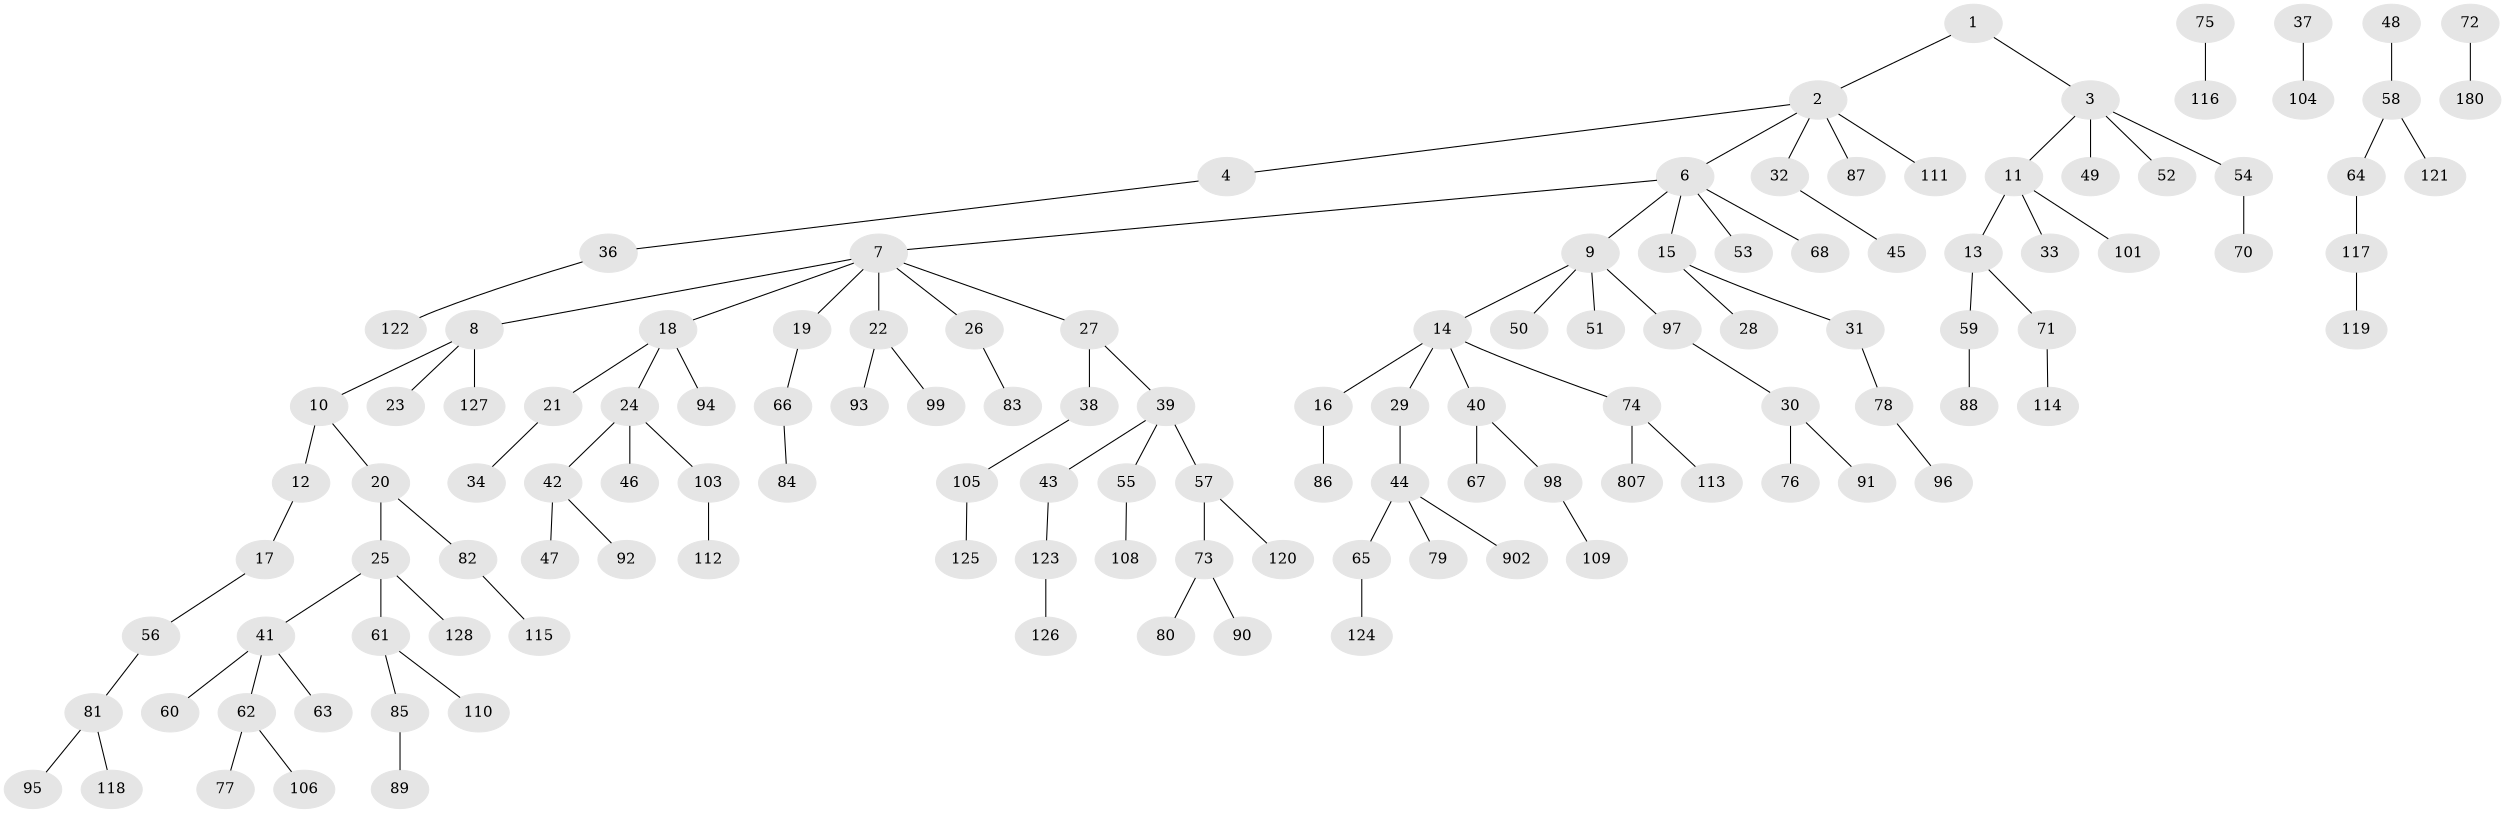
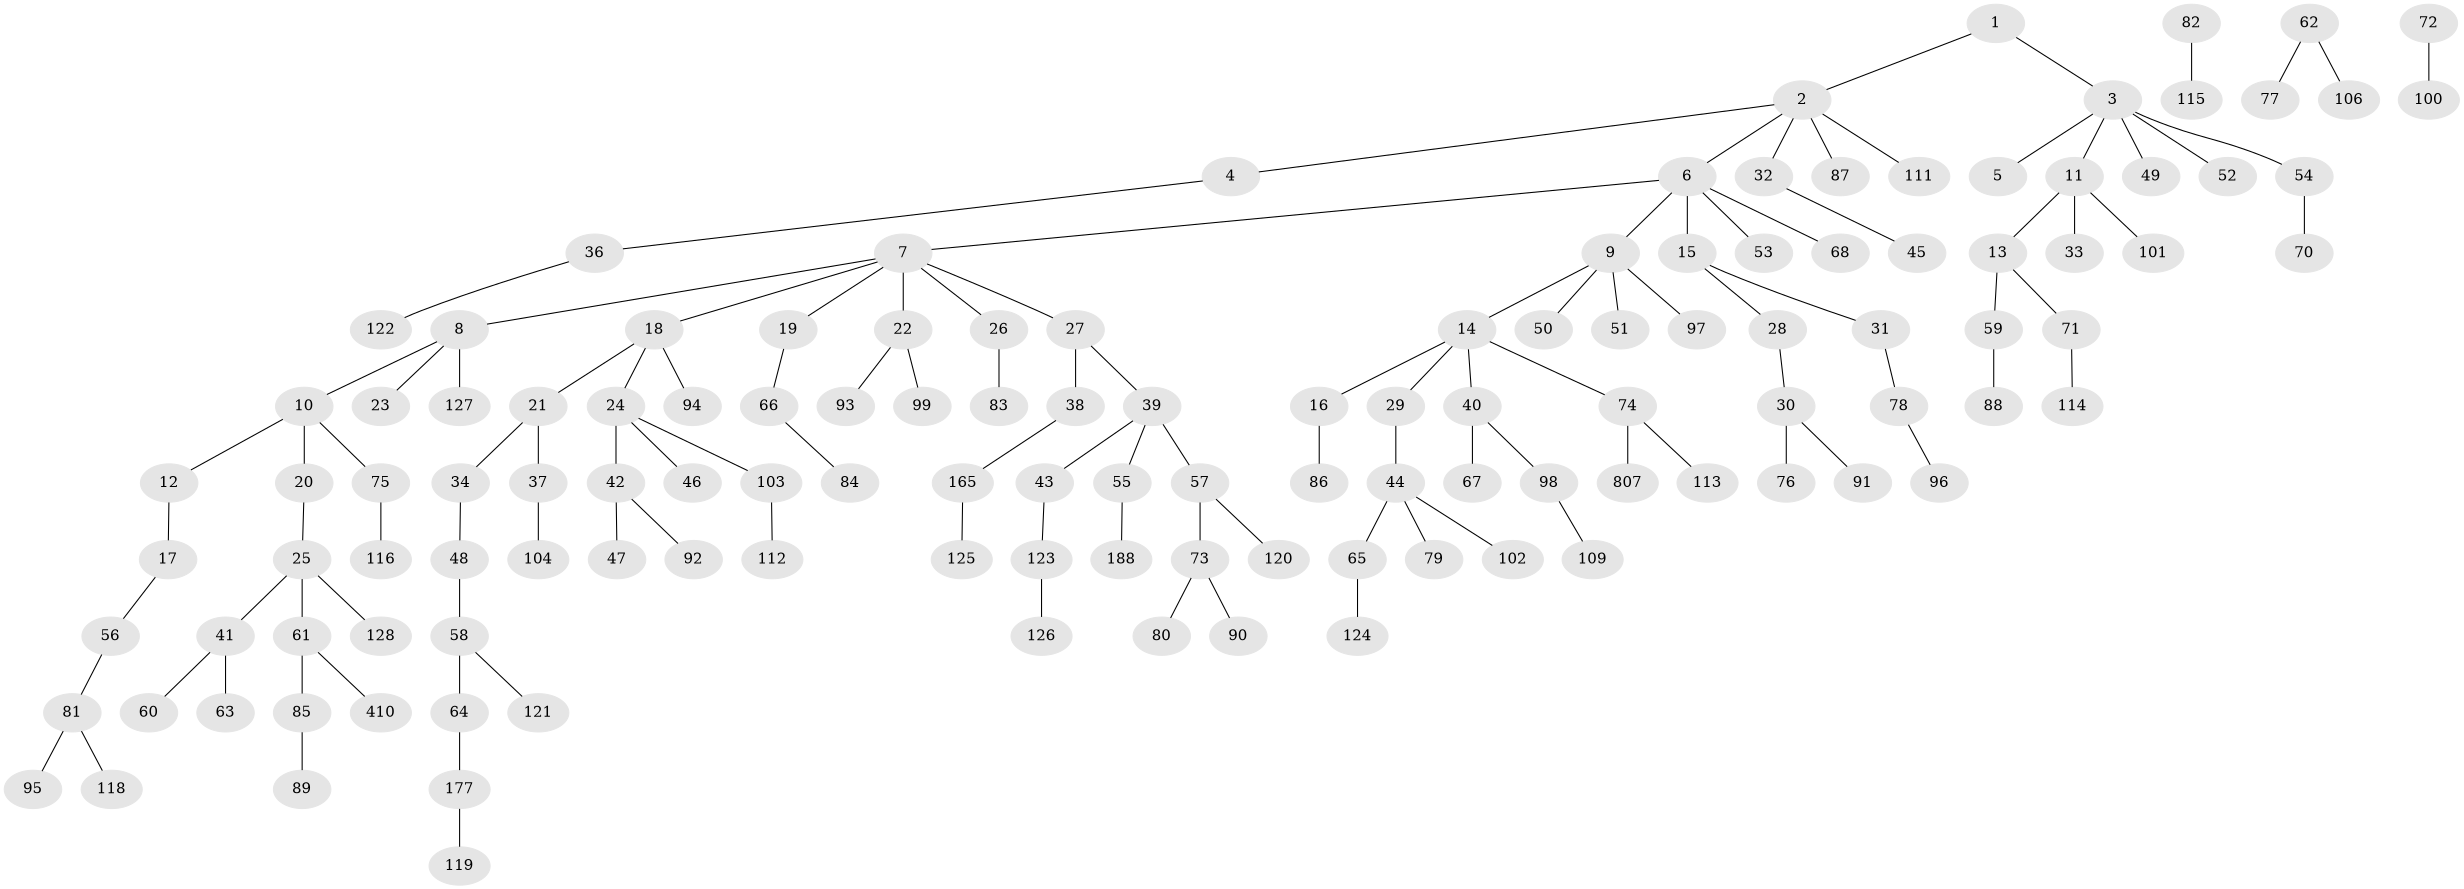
(2470, 100) -> (2429, 100)
none -> (1998, 177)
(2357, 253) -> (460, 789)
(1731, 368) -> (1782, 368)
none -> (342, 445)
none -> (538, 445)
(967, 483) -> (963, 483)
(425, 521) -> none
none -> (460, 521)
(1126, 560) -> (1121, 560)
(1517, 560) -> (1513, 560)
(256, 675) -> none
(479, 713) -> (381, 713)
